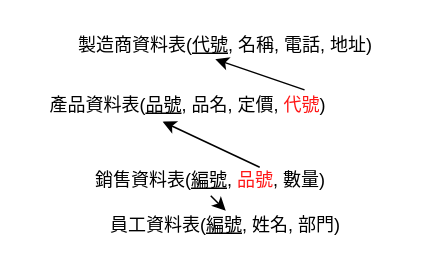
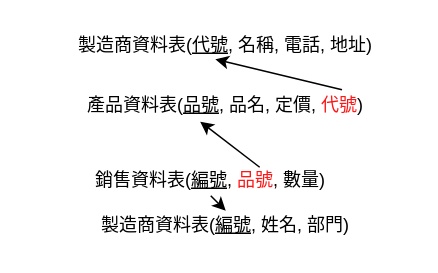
(188, 106) -> (226, 106)
(226, 226) -> (226, 226)
